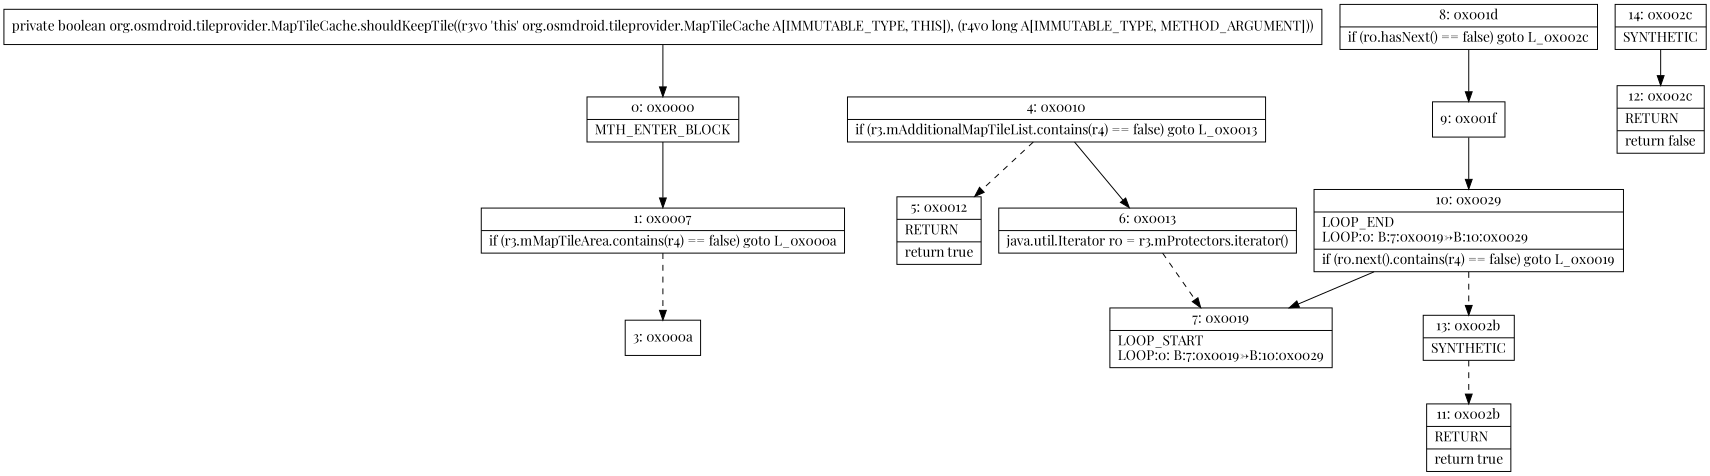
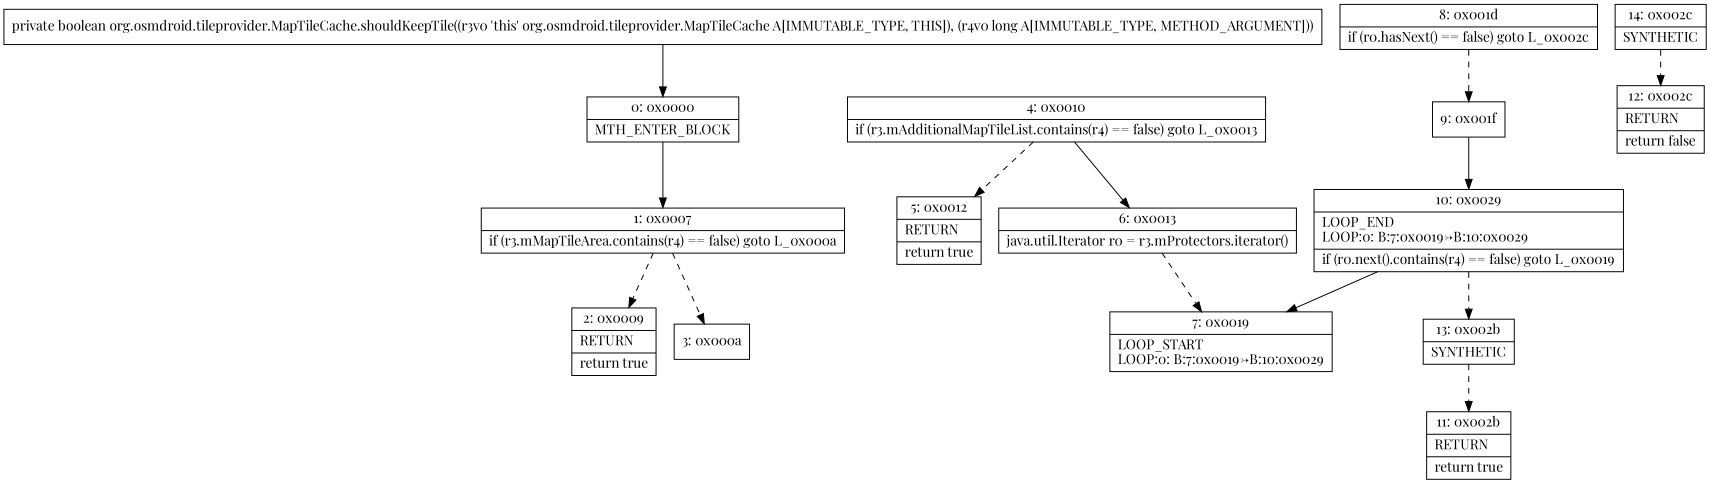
(1661, 63) -> (1661, 63)
(1469, 71) -> (1469, 71)
none -> (614, 342)
